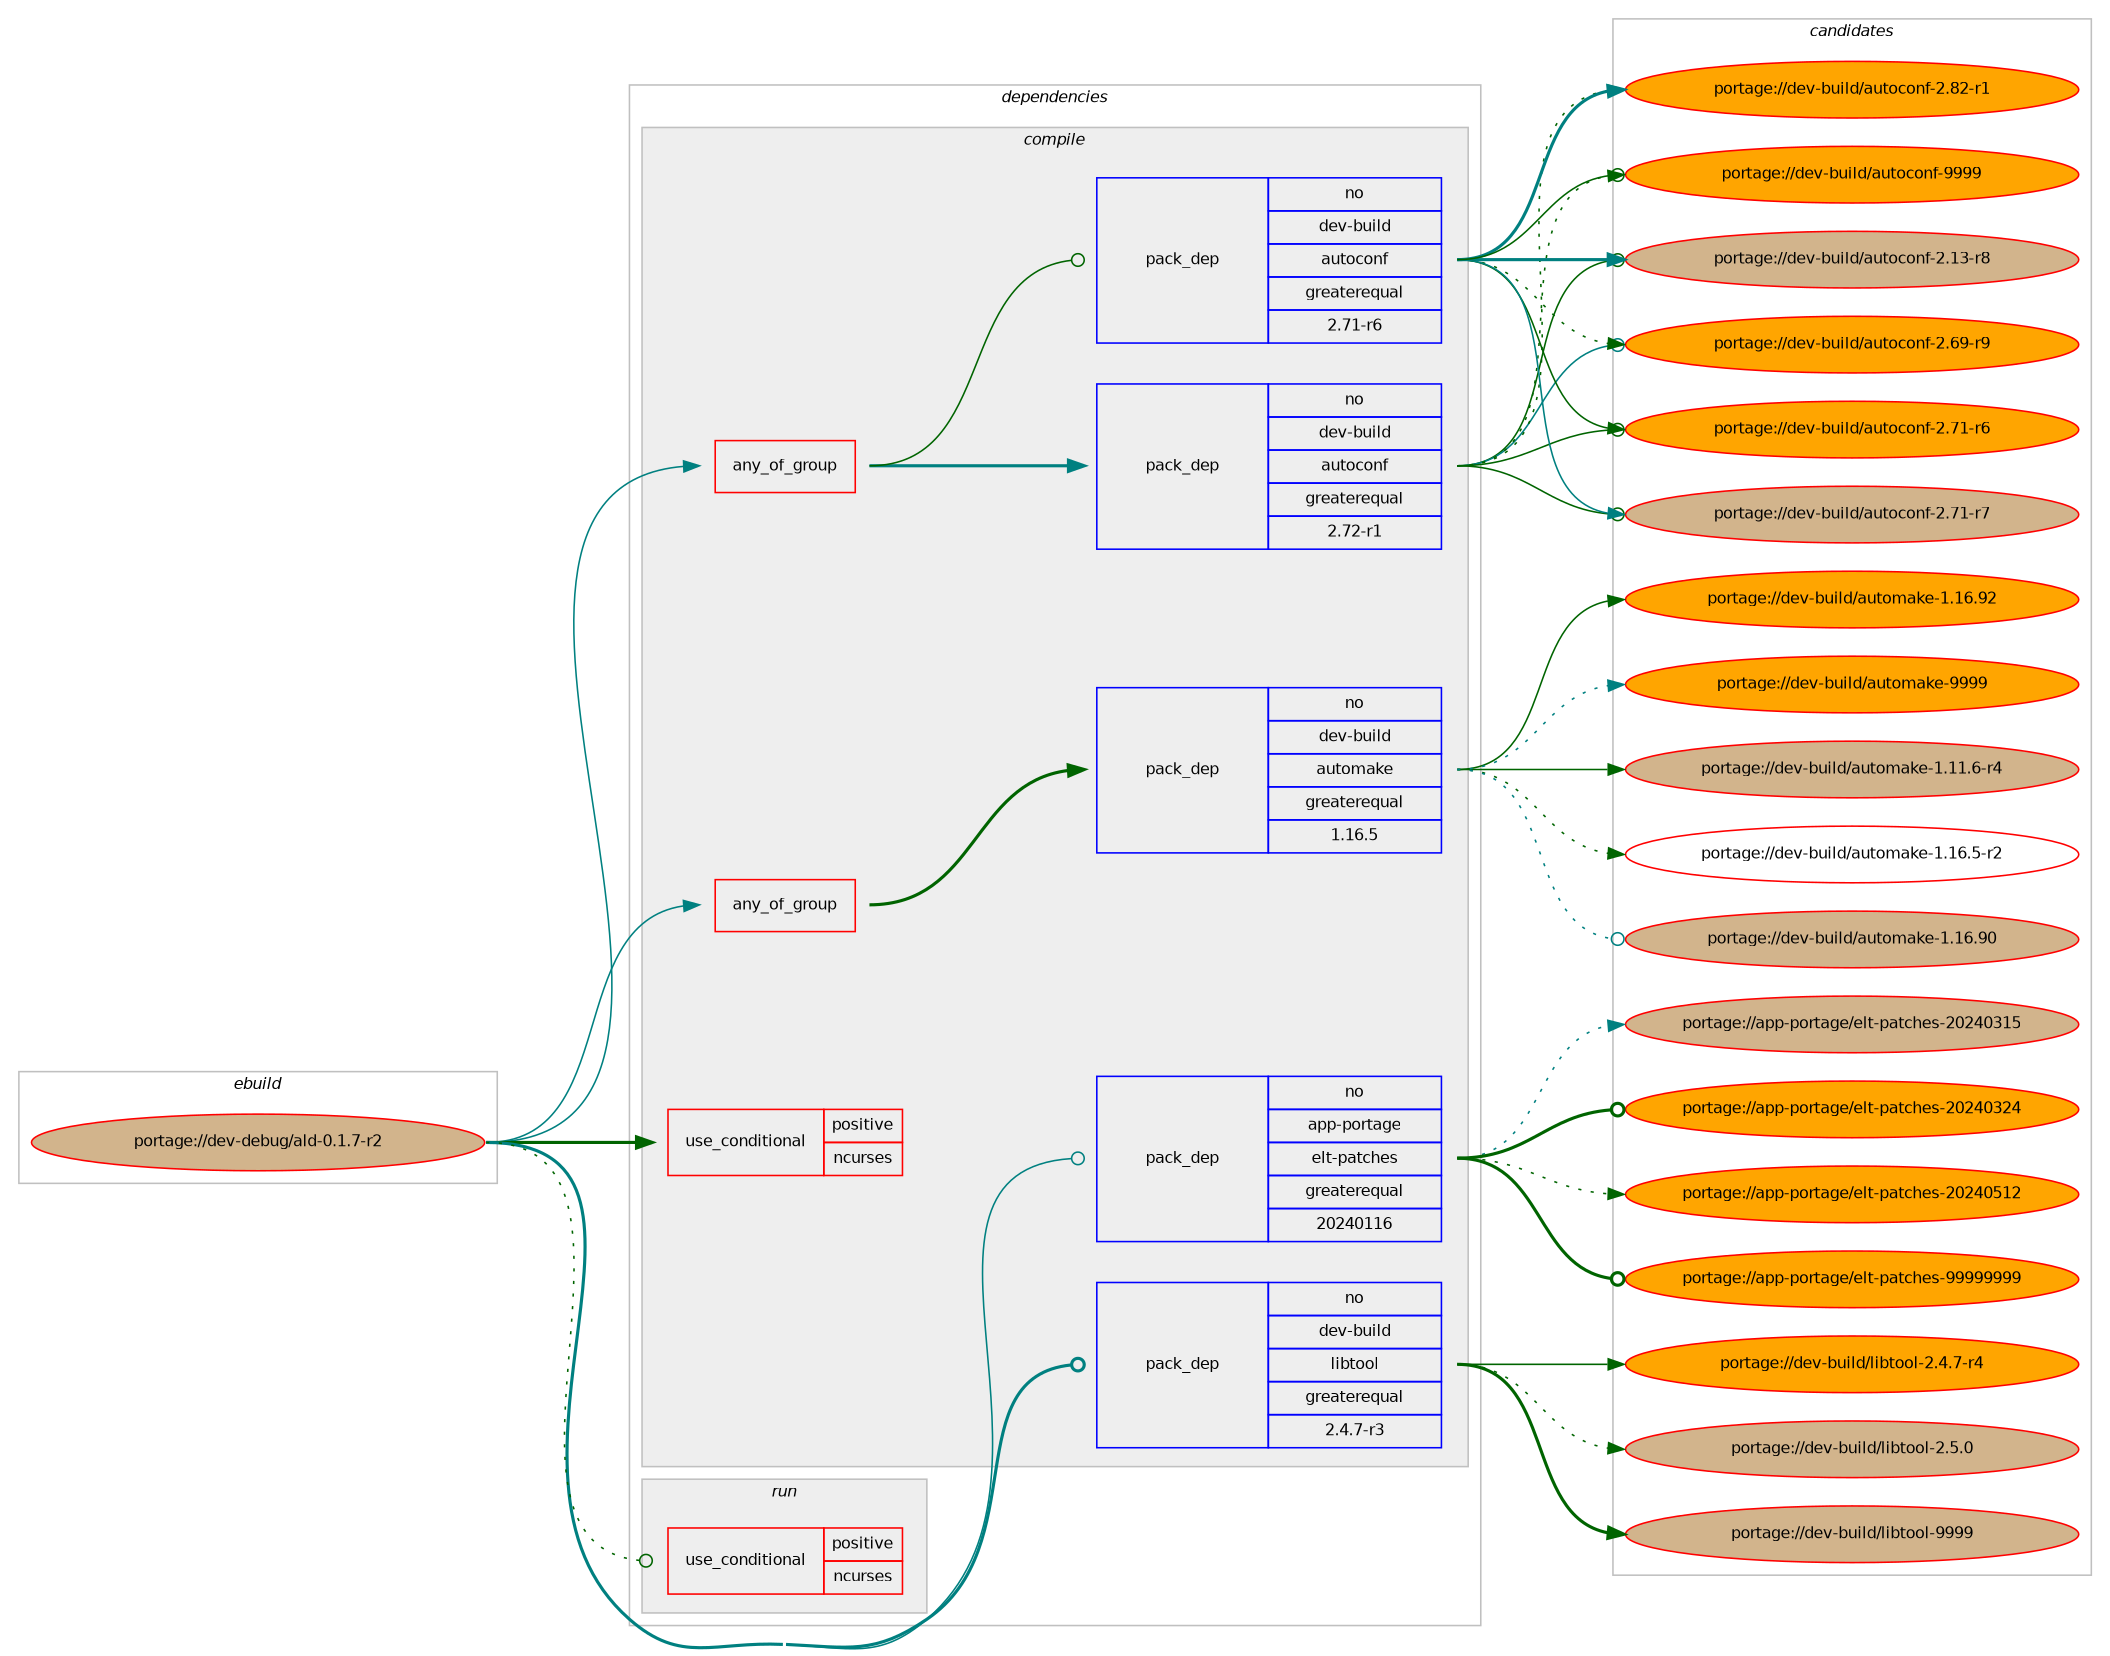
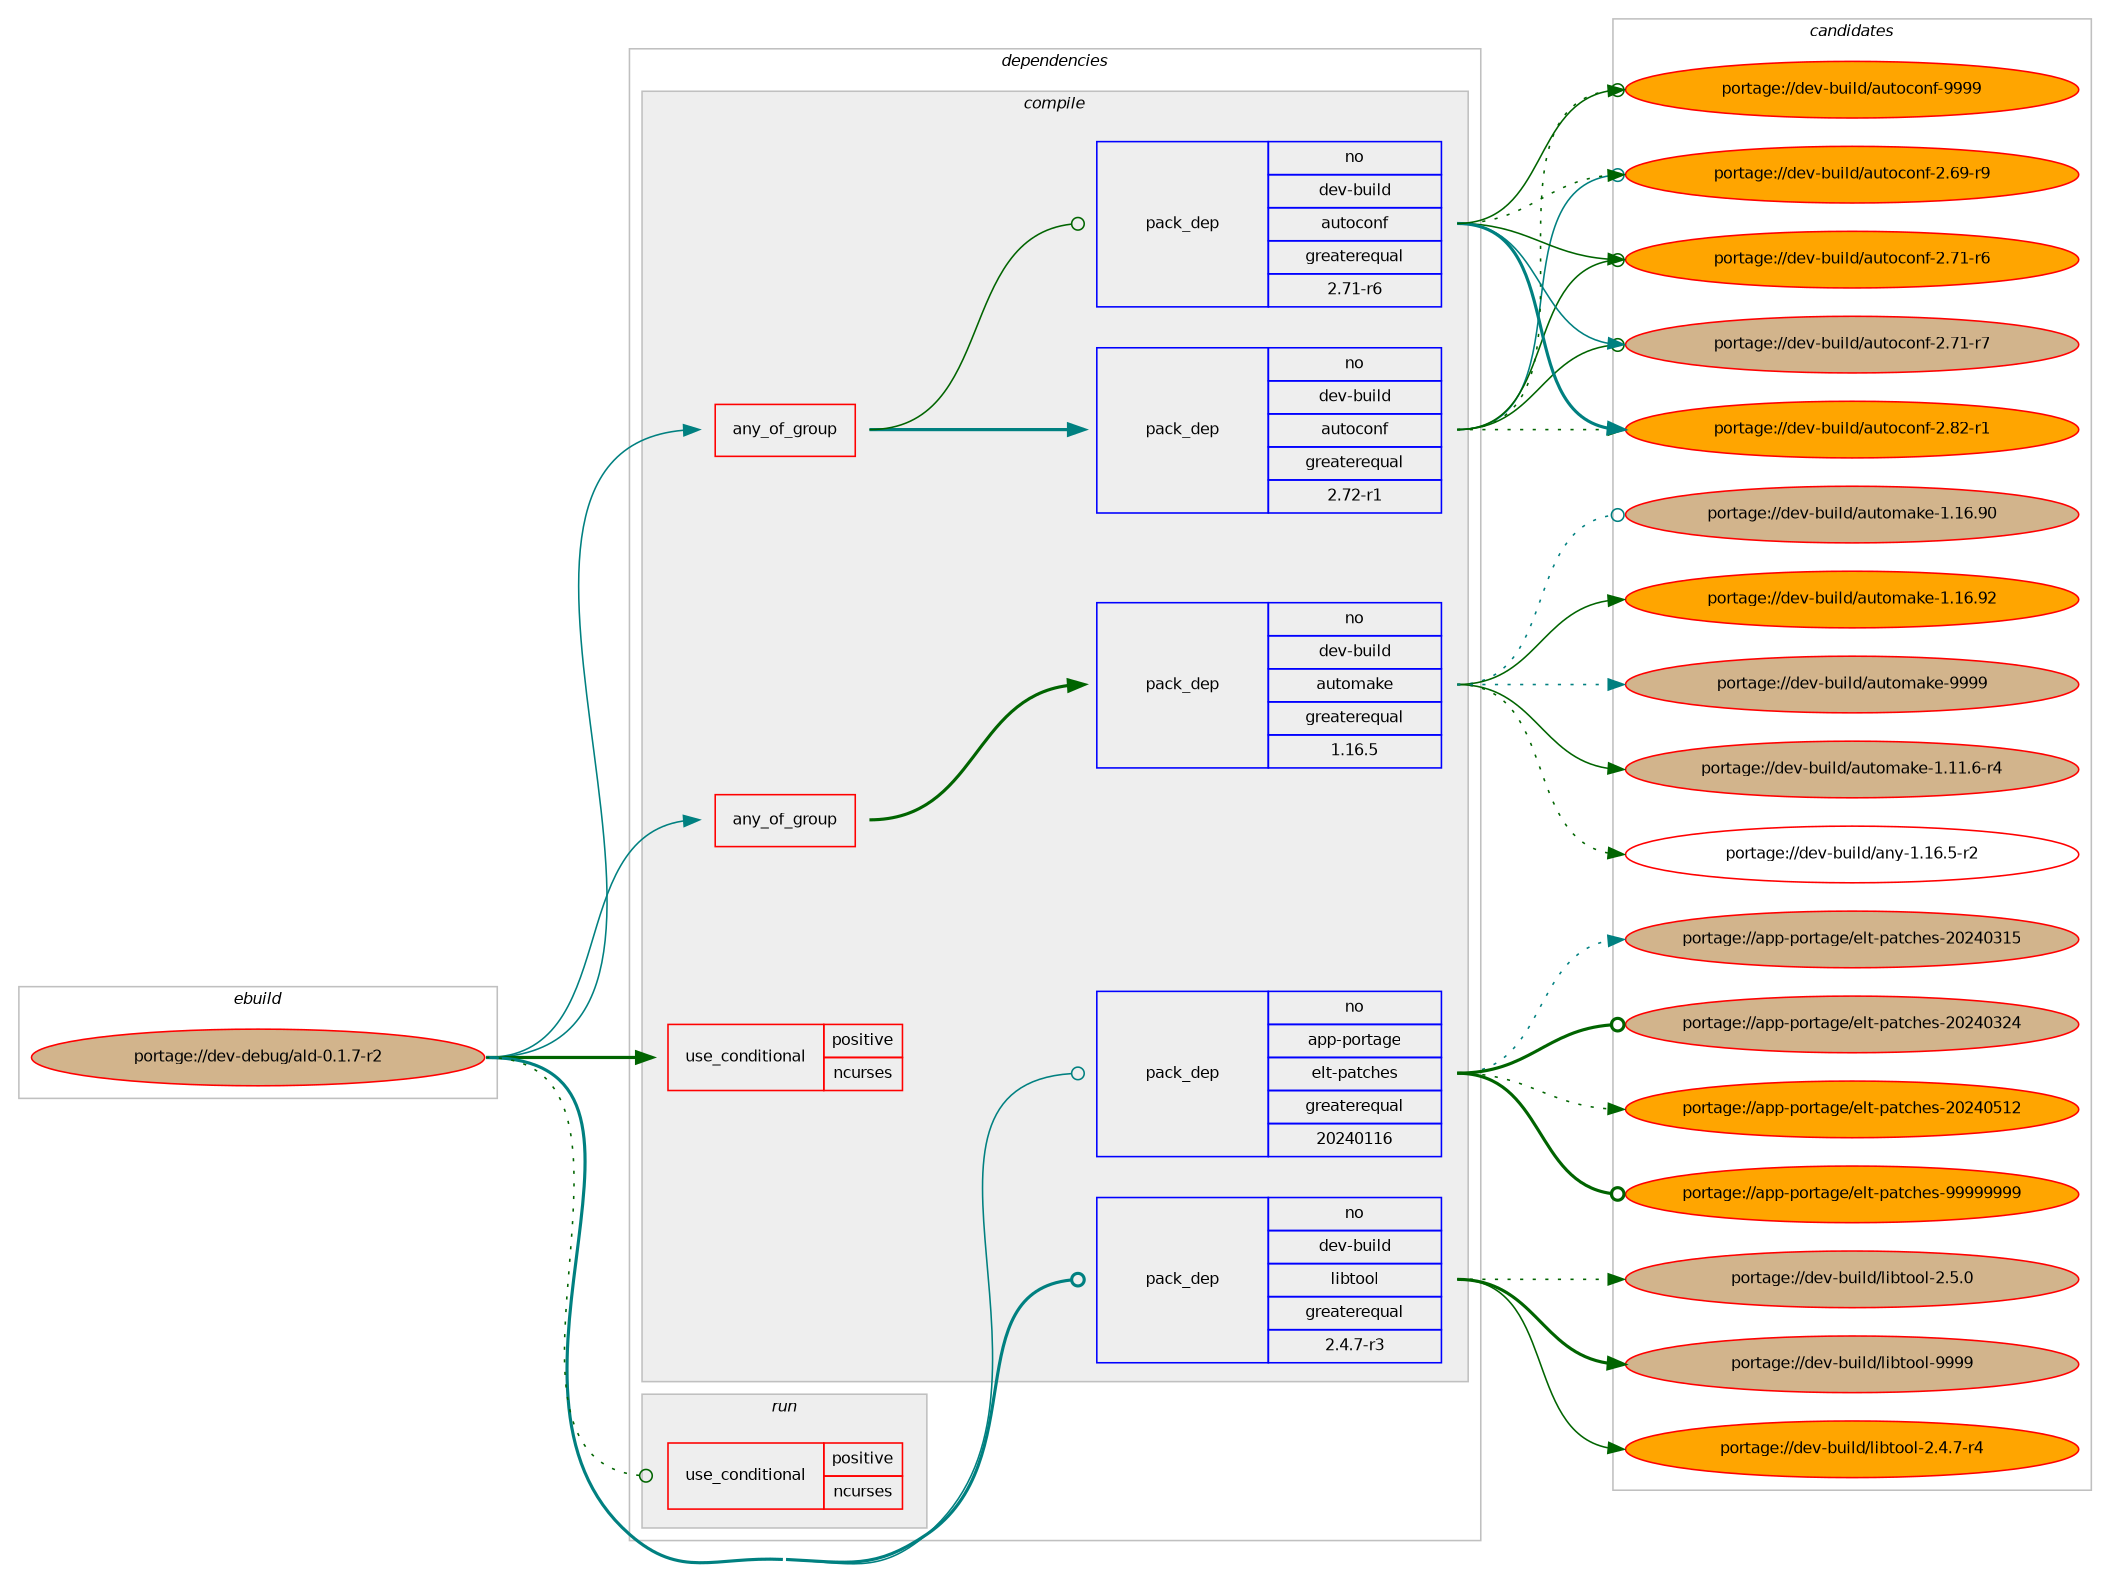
(1852, 260) -> none
(1852, 684) -> (1852, 685)
(1852, 854) -> (1852, 854)
(1852, 1109) -> (1852, 1024)
